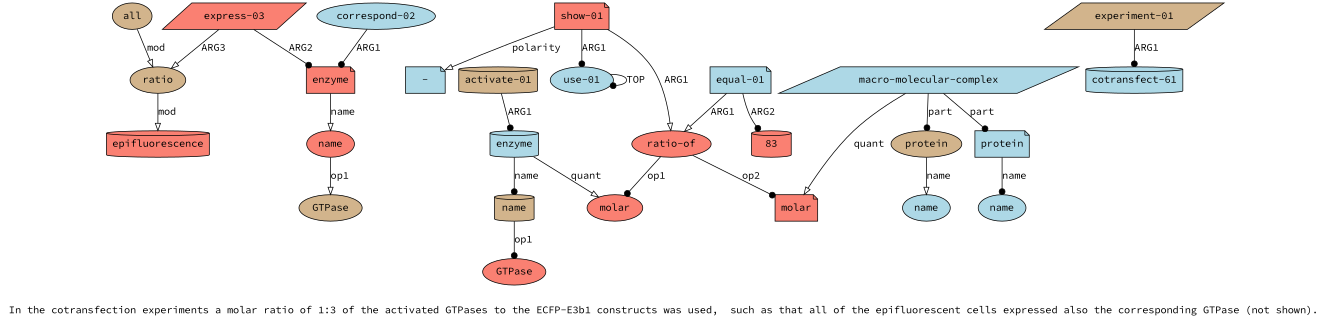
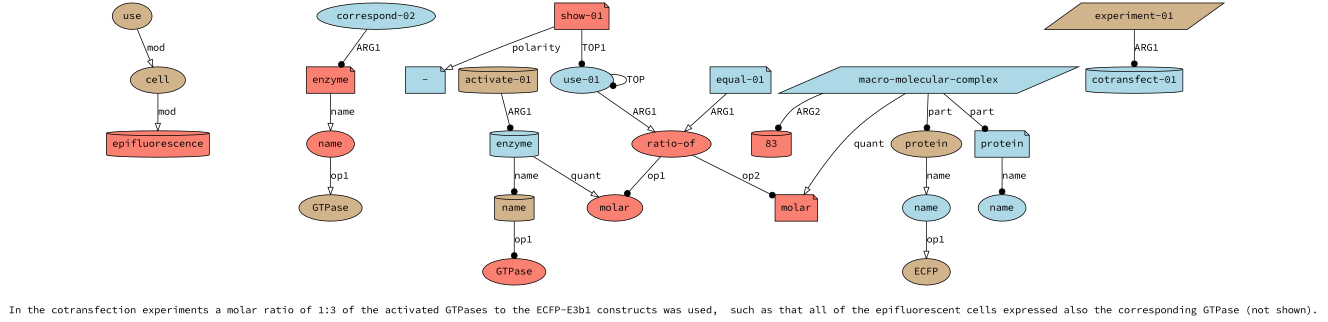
(132, 16) -> (132, 16)
(234, 16) -> none
(594, 48) -> (594, 48)
(652, 67) -> (623, 110)
(158, 80) -> (158, 80)
(1134, 80) -> (1134, 80)
(748, 110) -> (798, 105)
none -> (926, 272)
